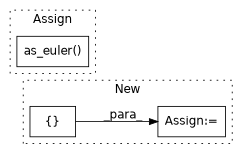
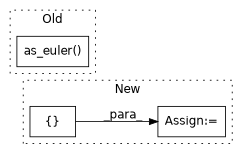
(53, 20) -> (53, 20)
